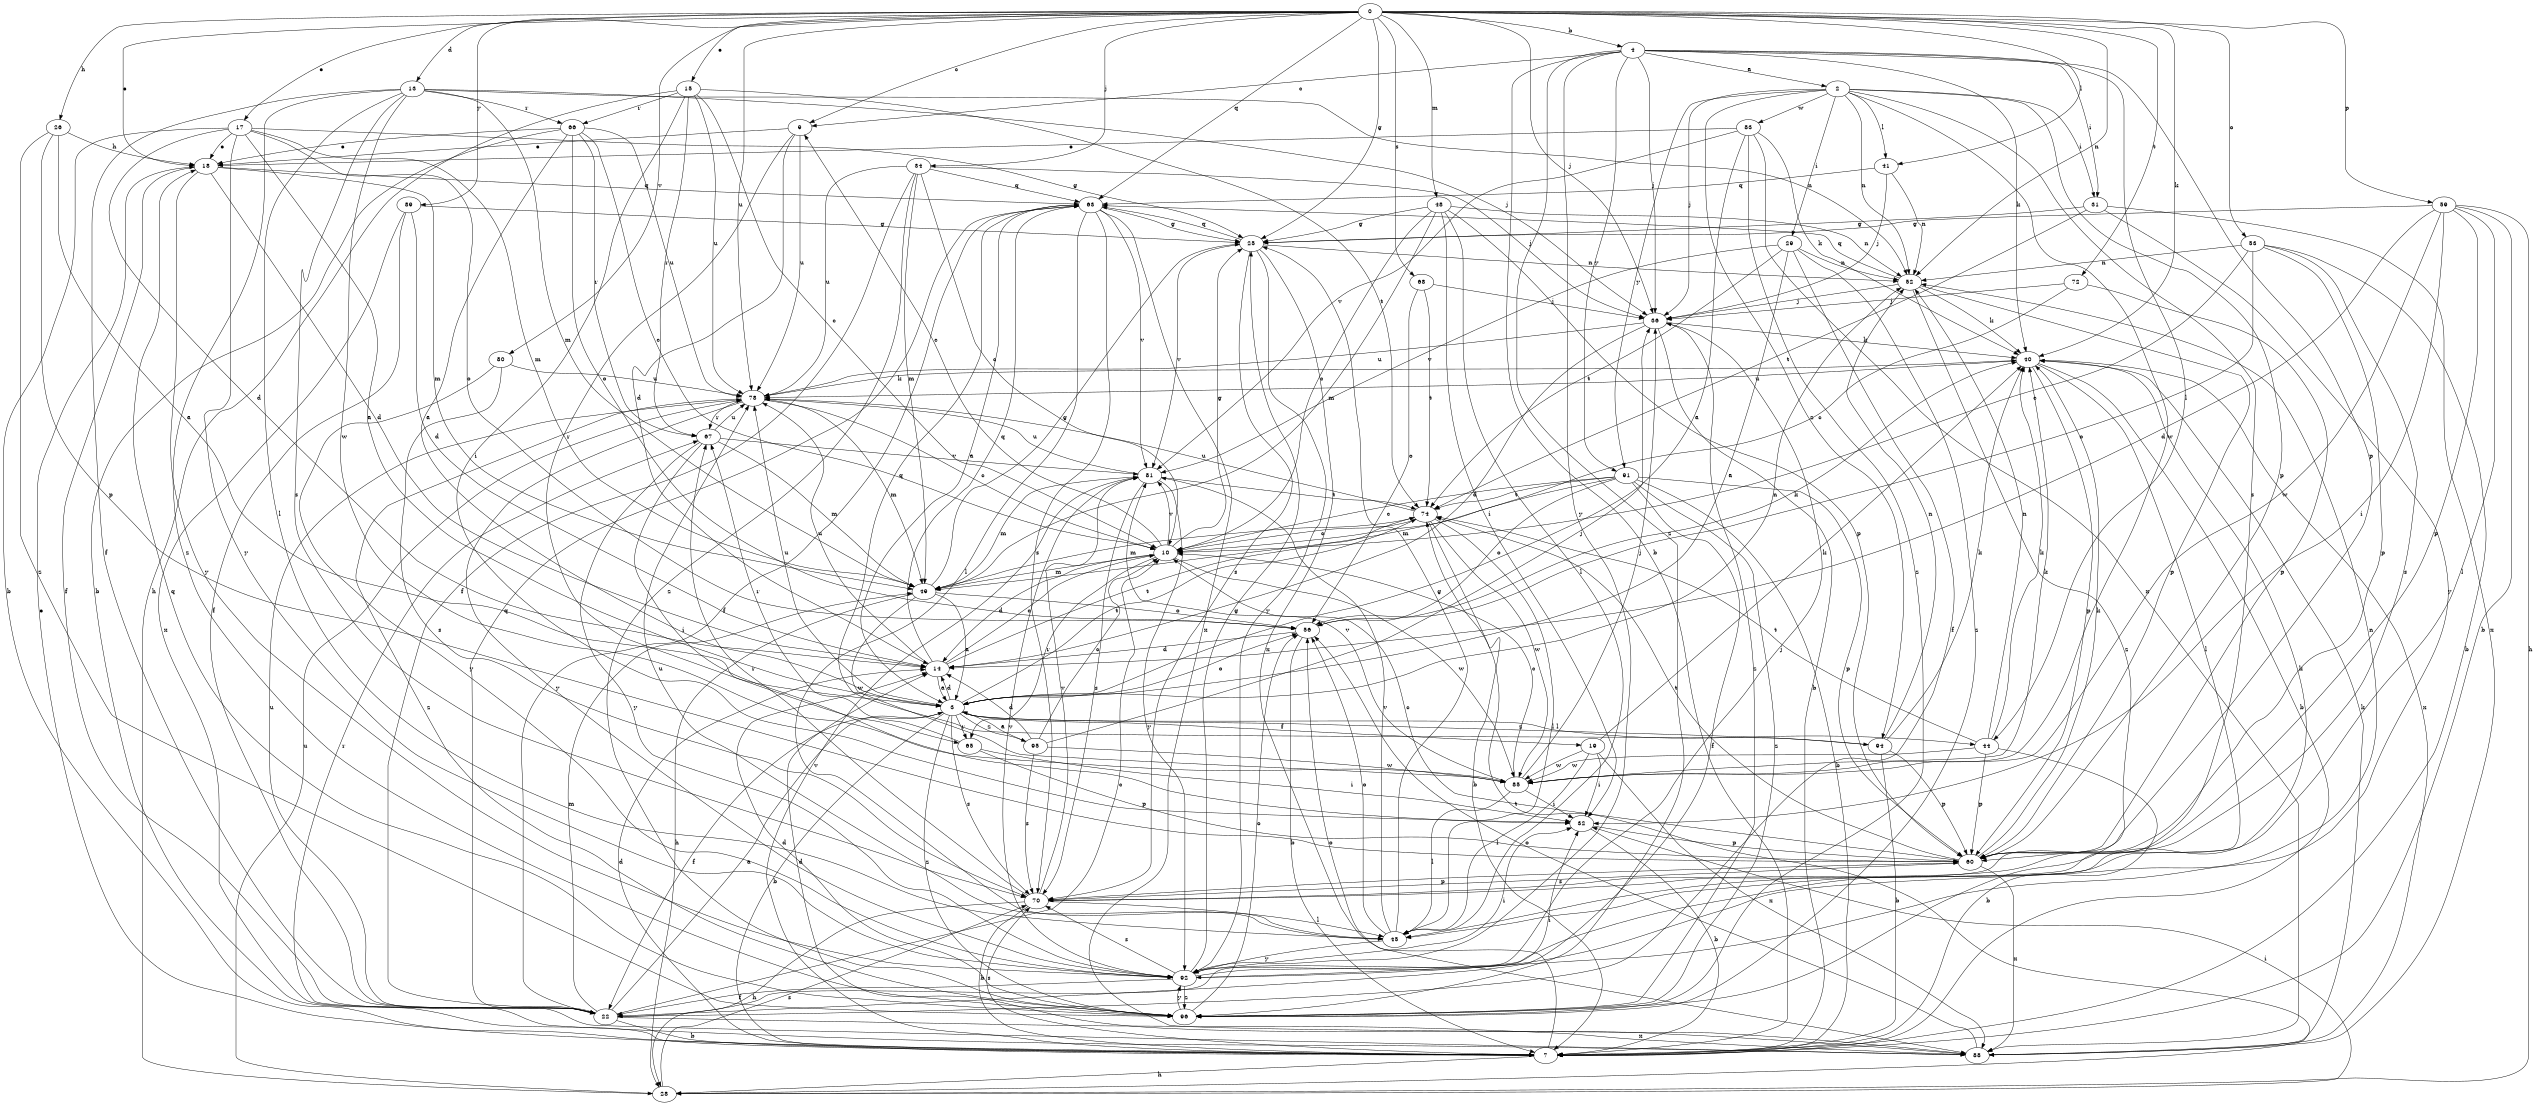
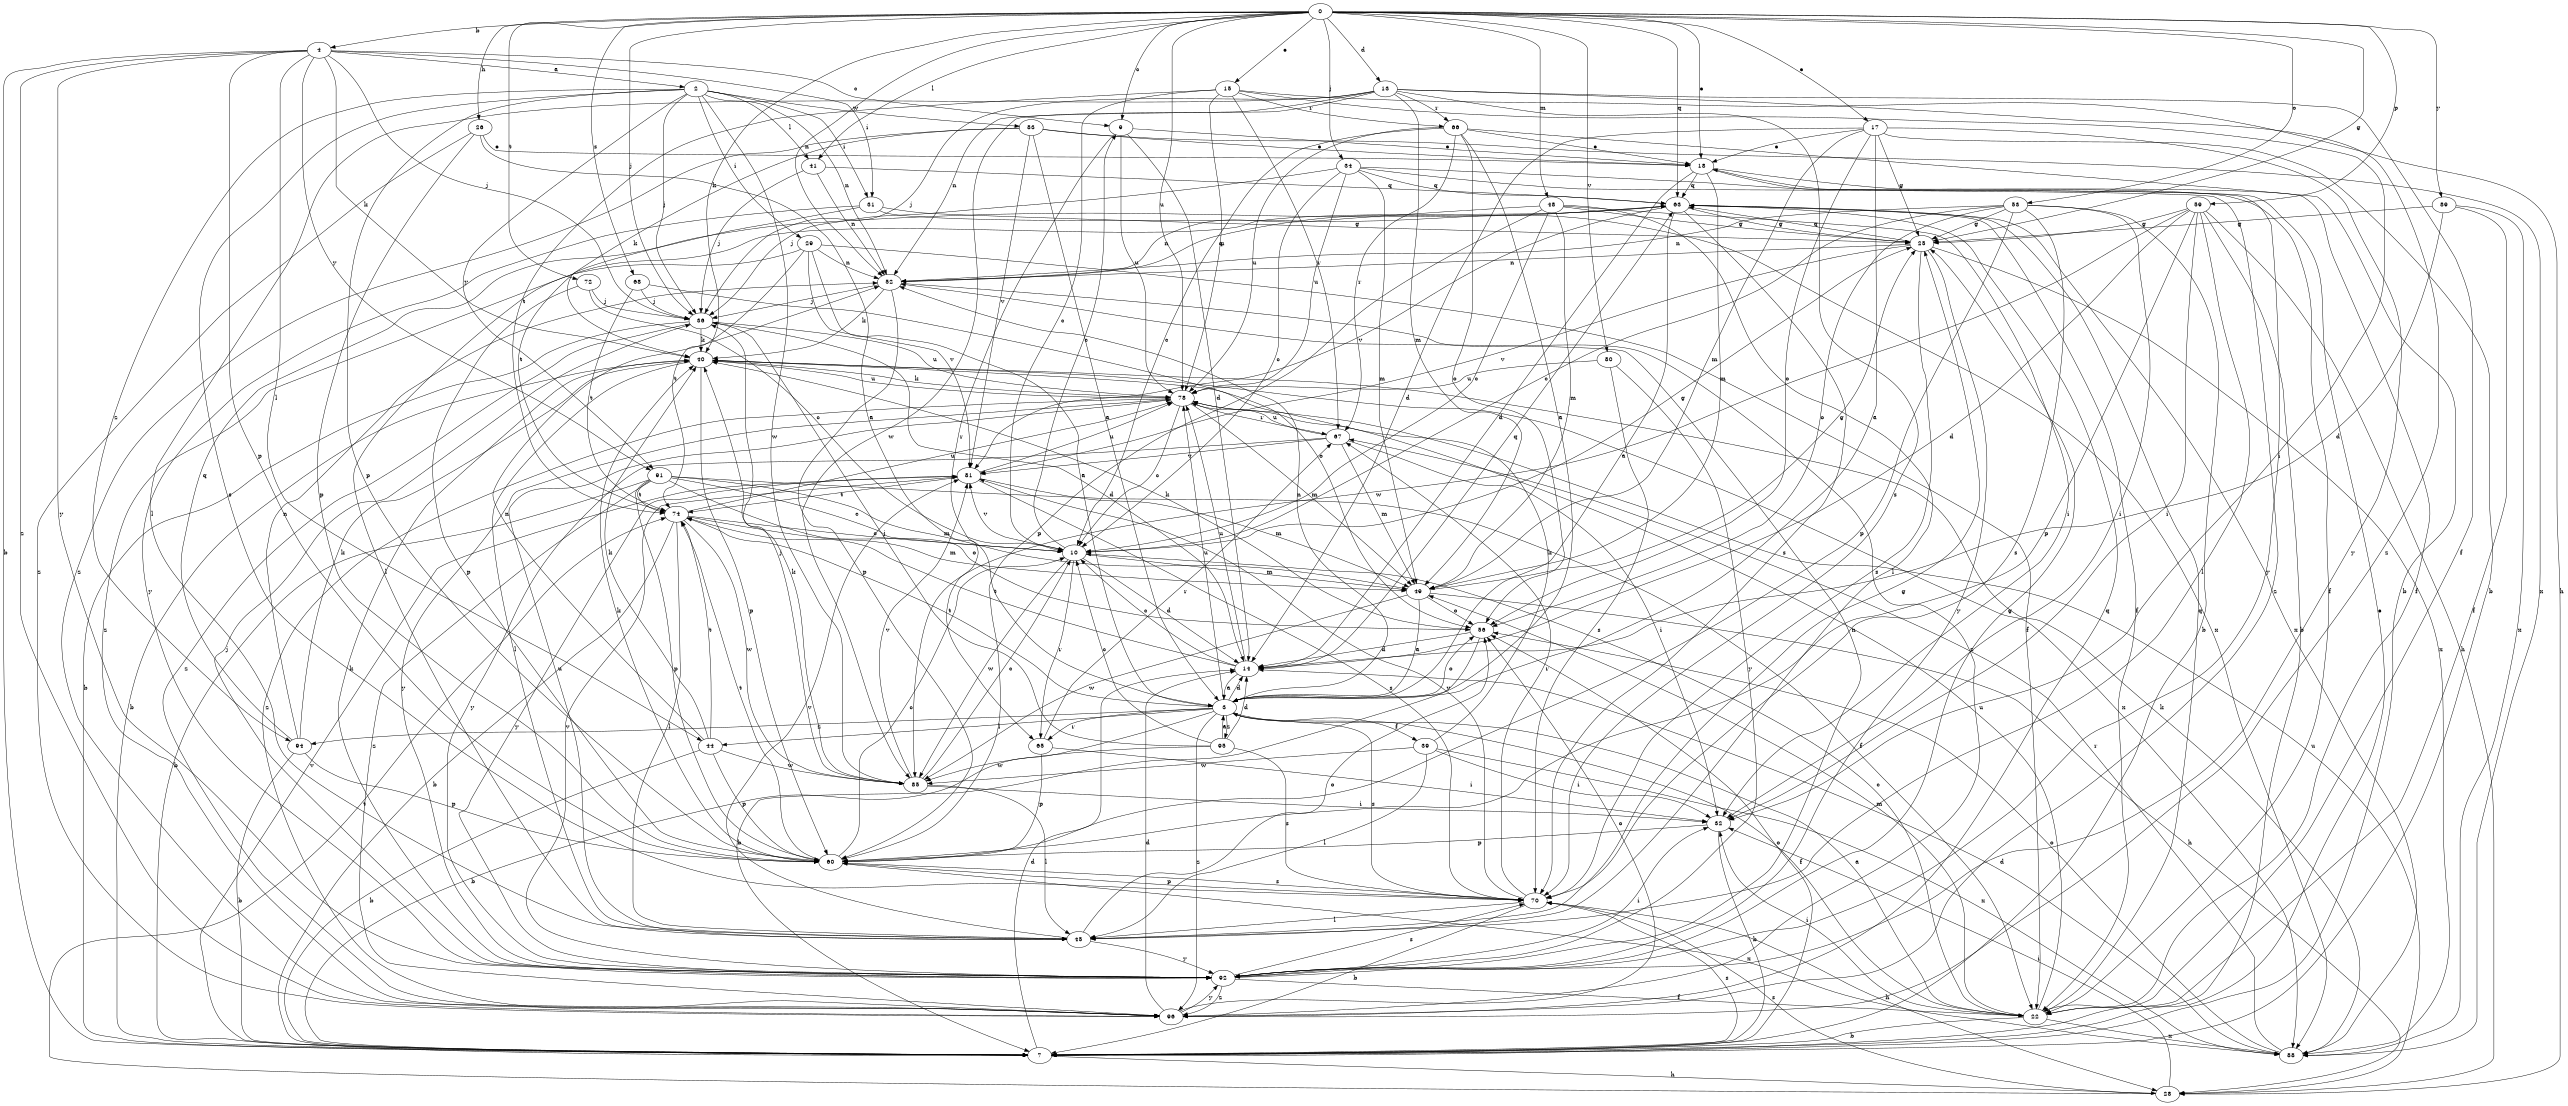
(115, 147) -> (497, 147)
none -> (1971, 223)
none -> (2095, 556)
(1593, 746) -> (1425, 746)
(410, 832) -> (1996, 786)
